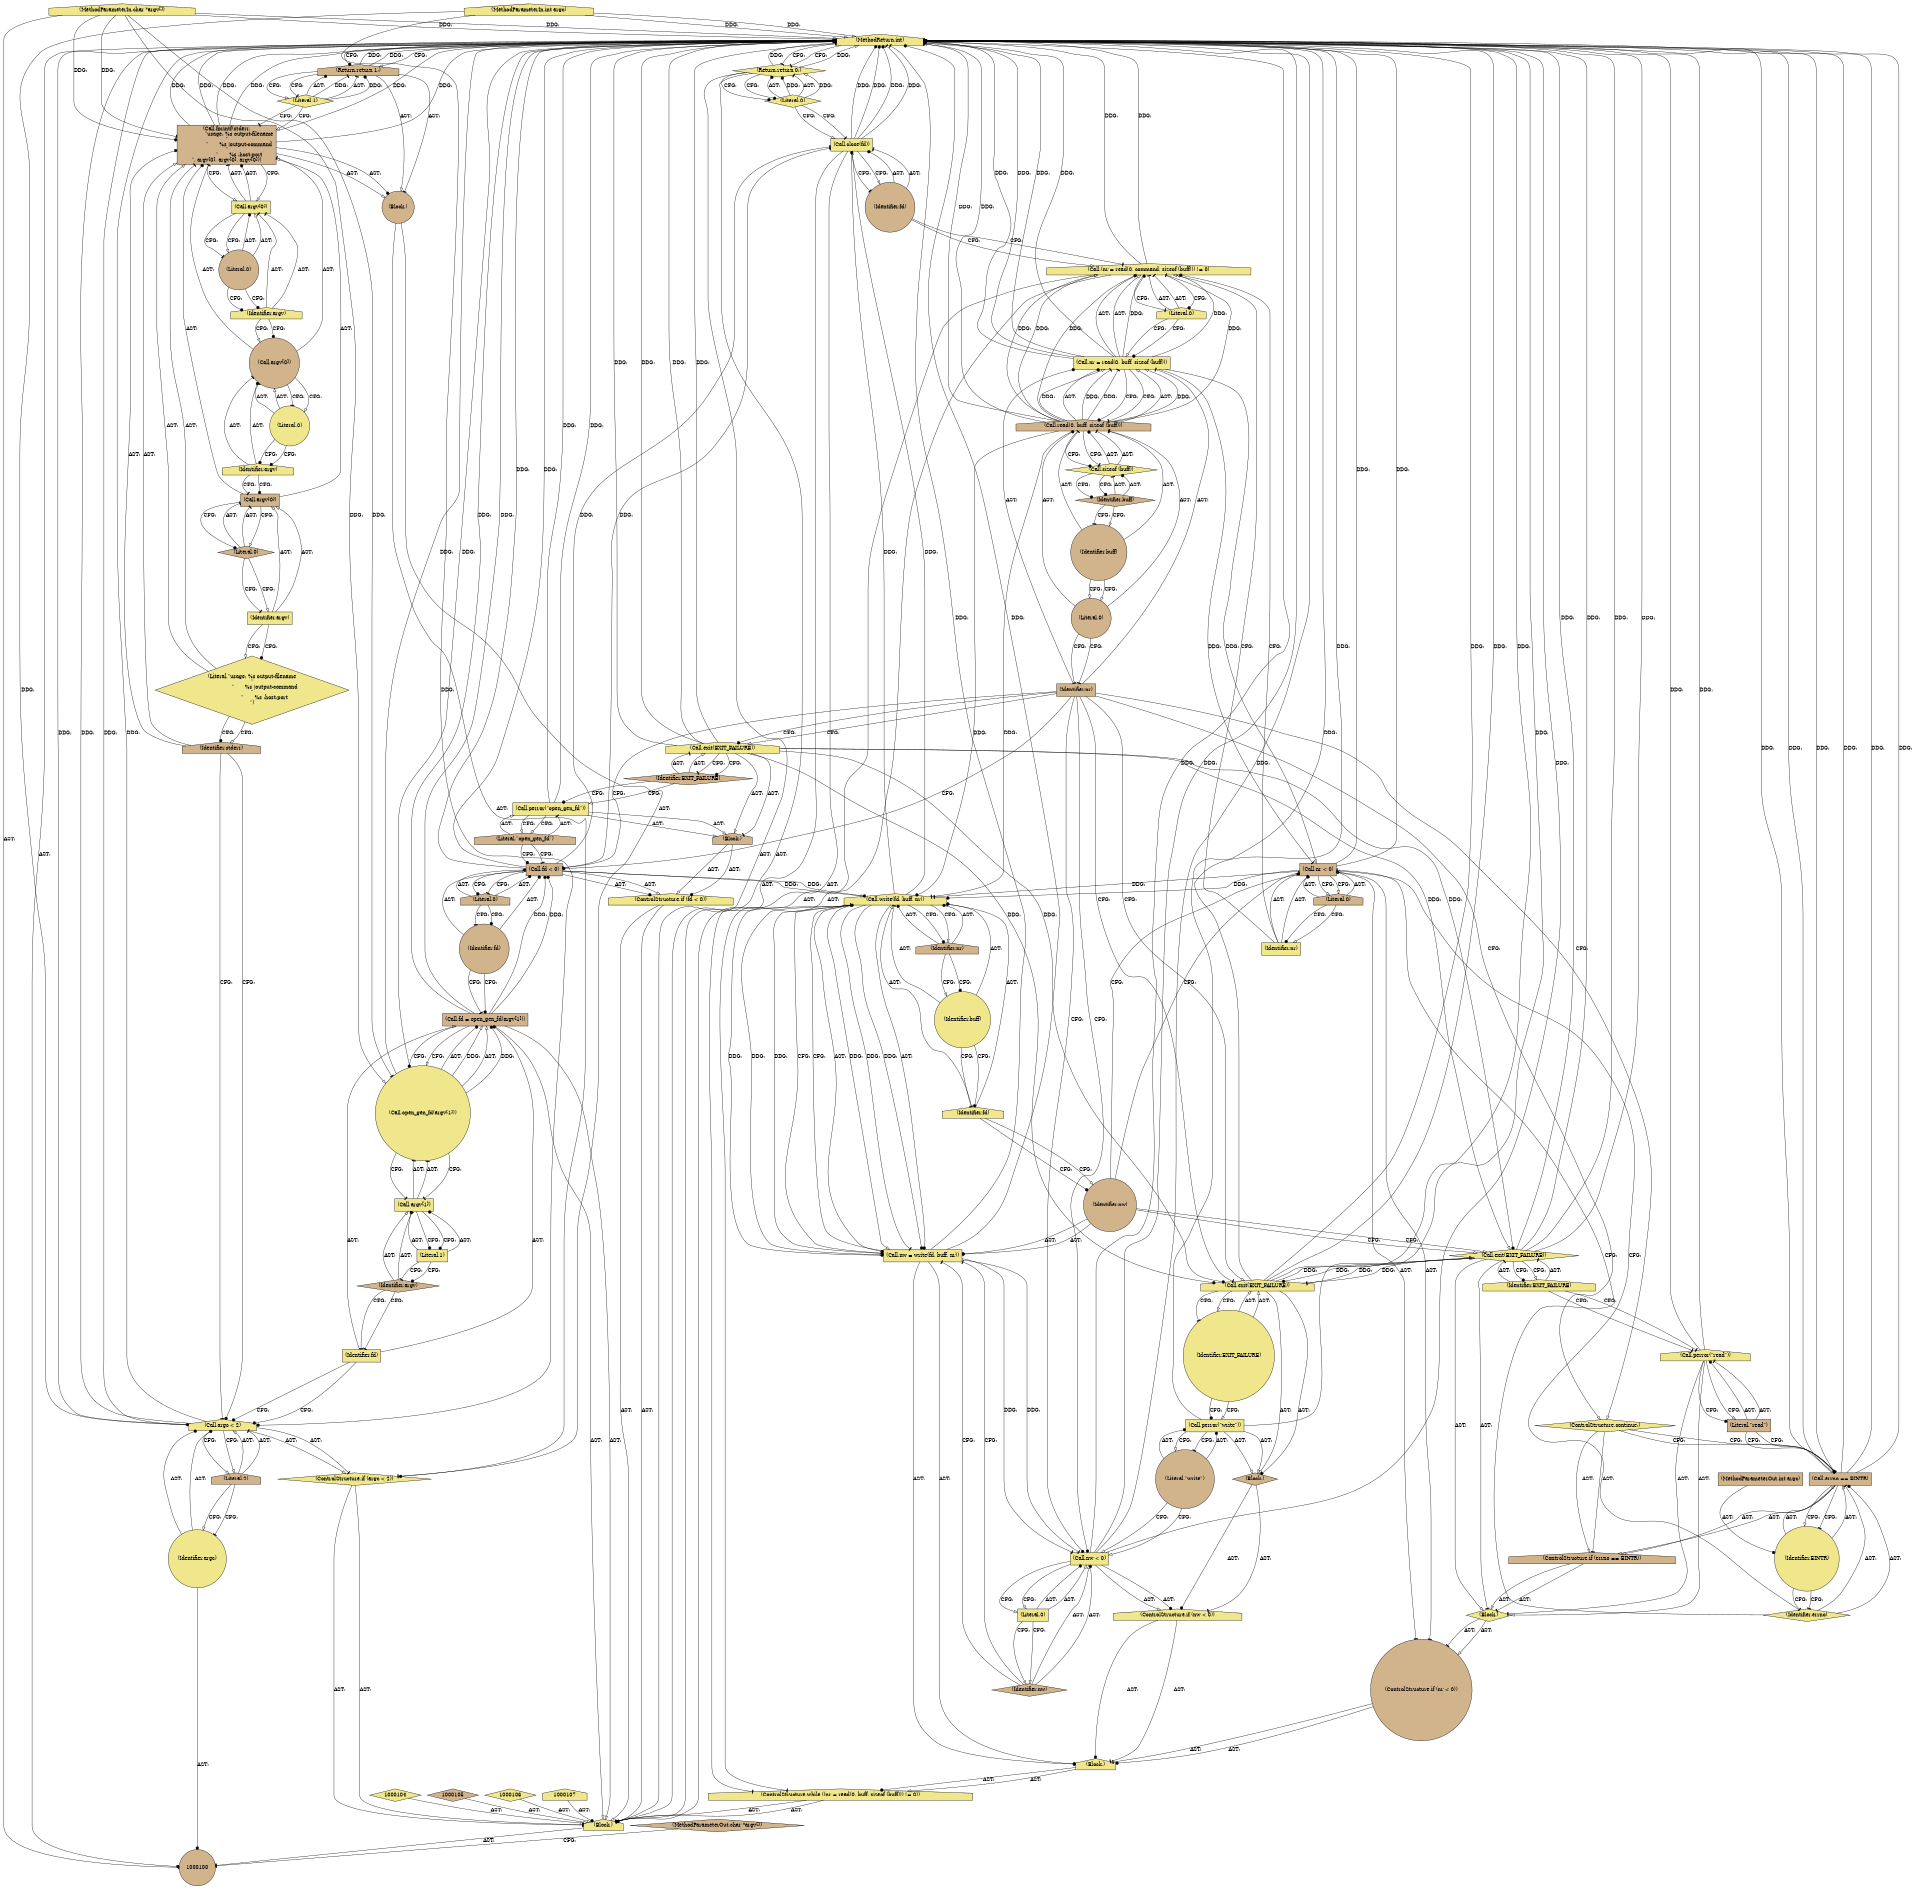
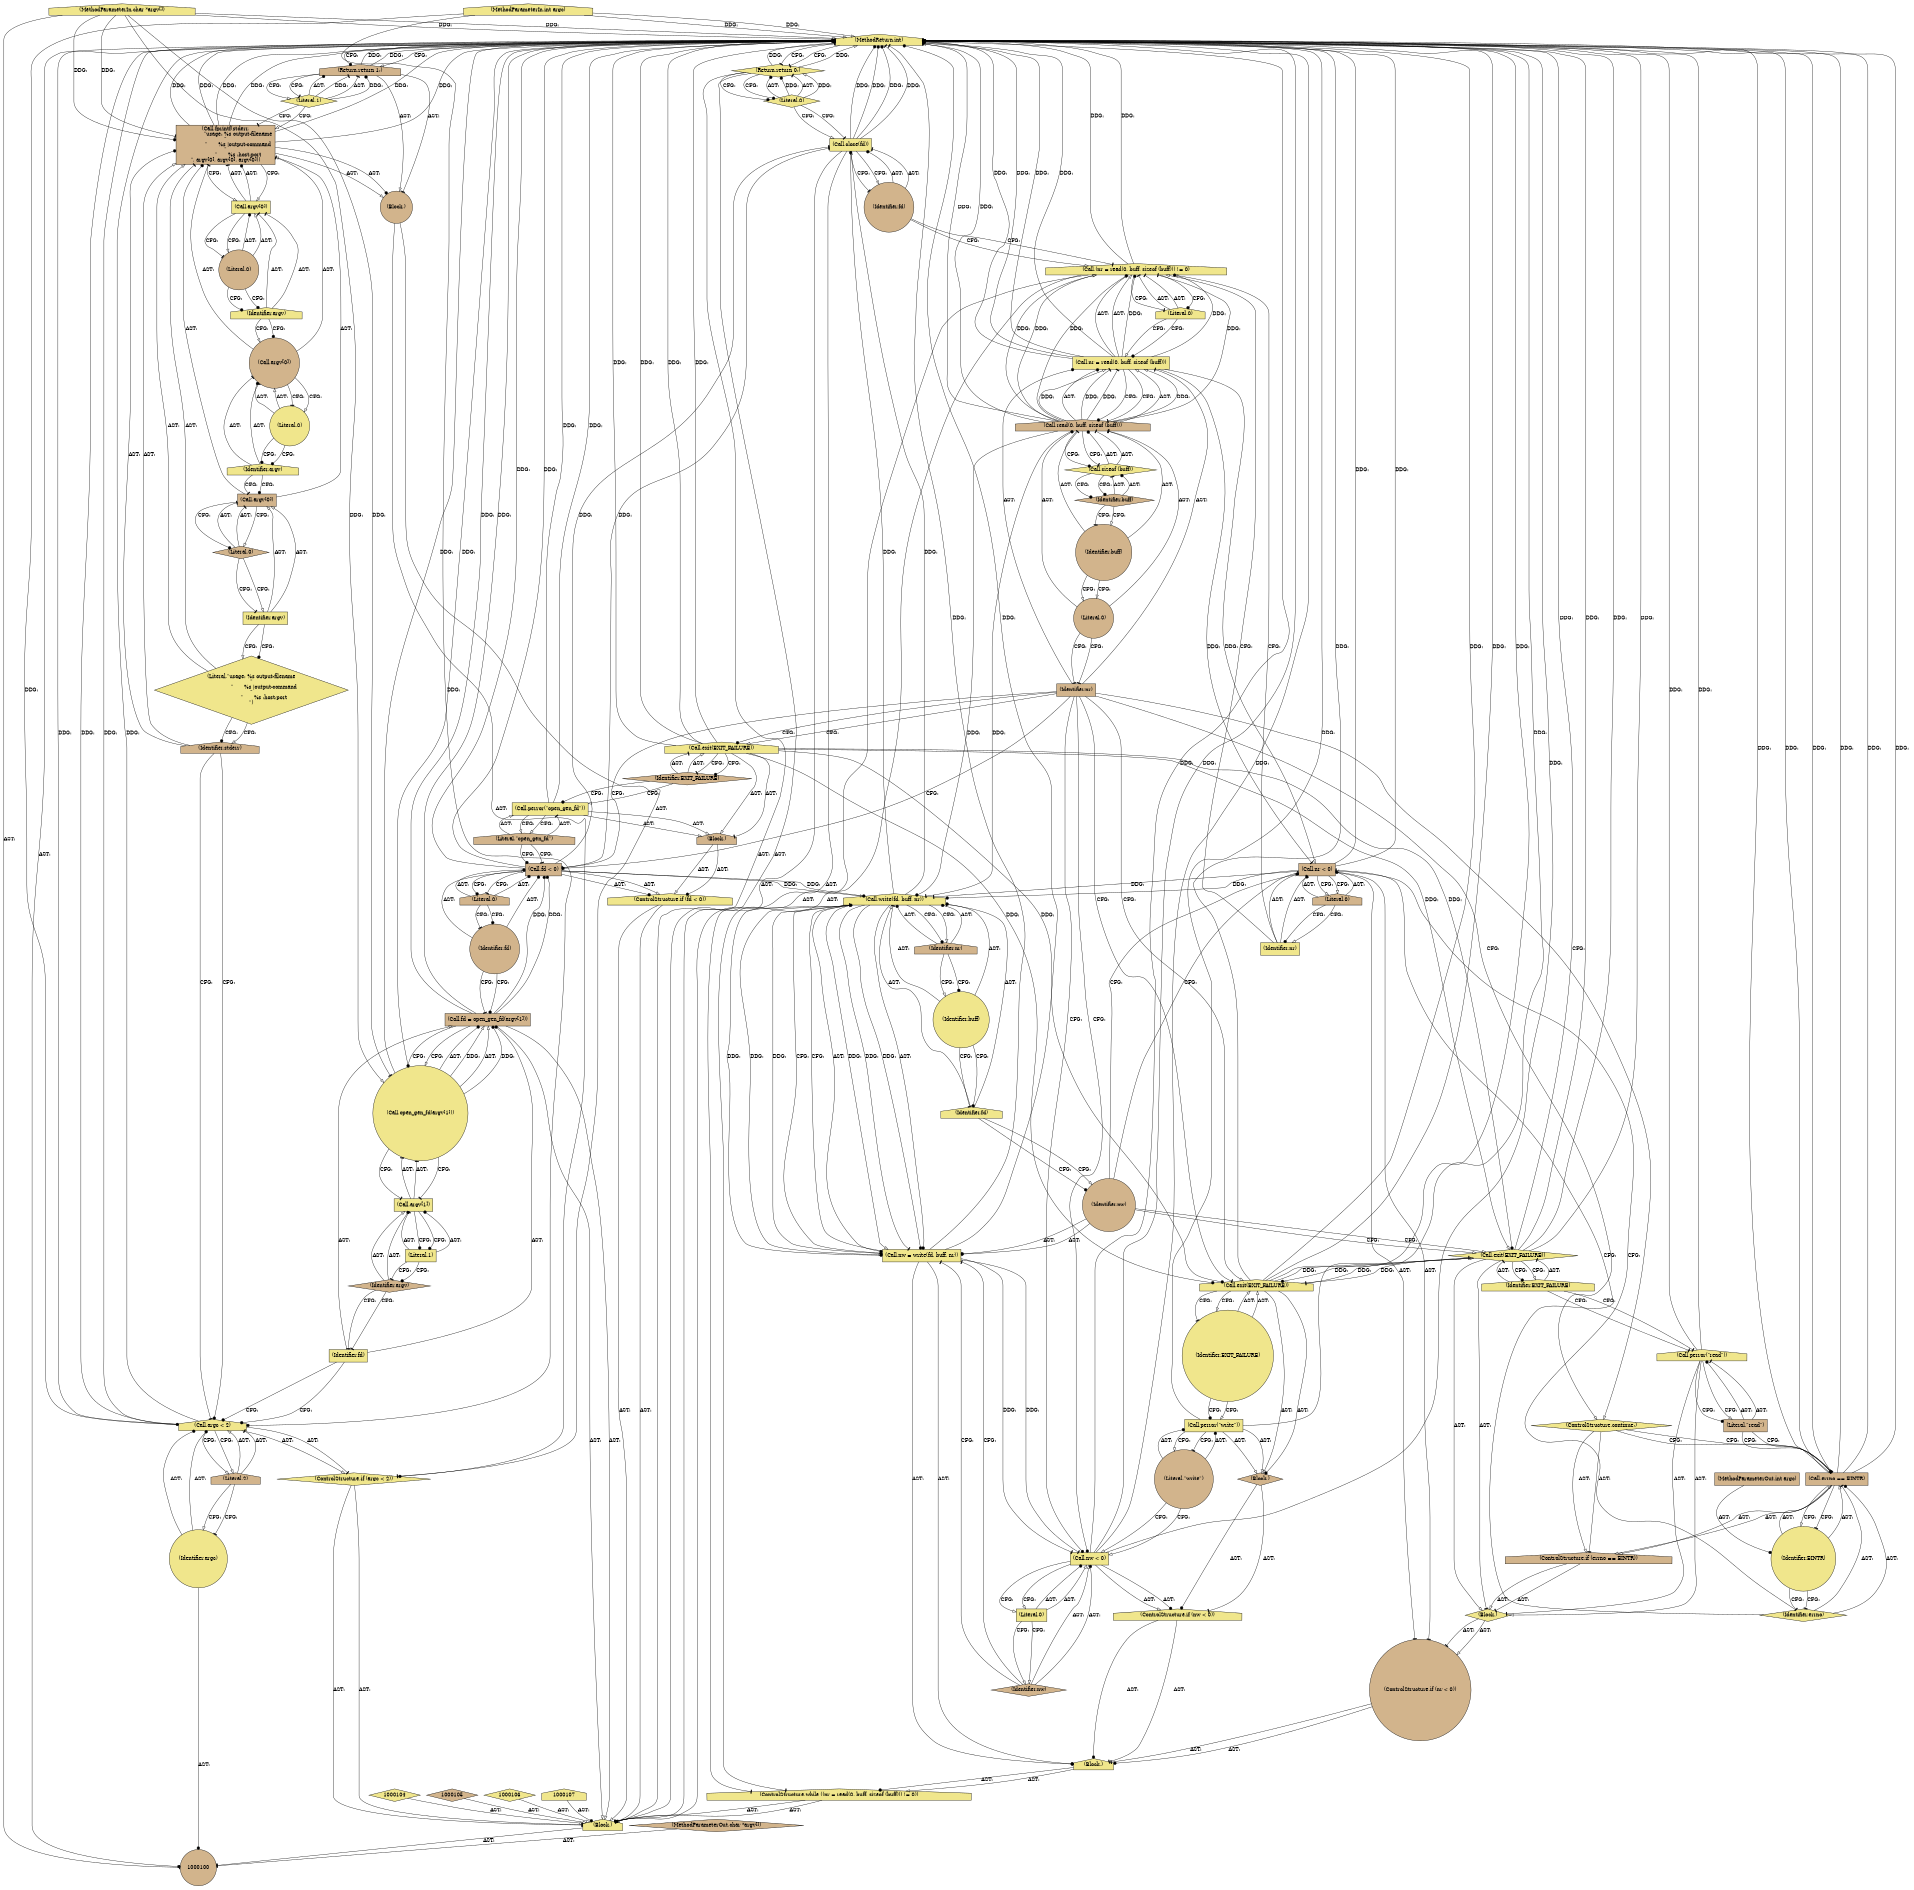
(1149, 270) -> (1136, 270)
(571, 1841) -> (570, 1841)
